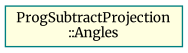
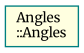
(94, 26) -> (42, 26)
